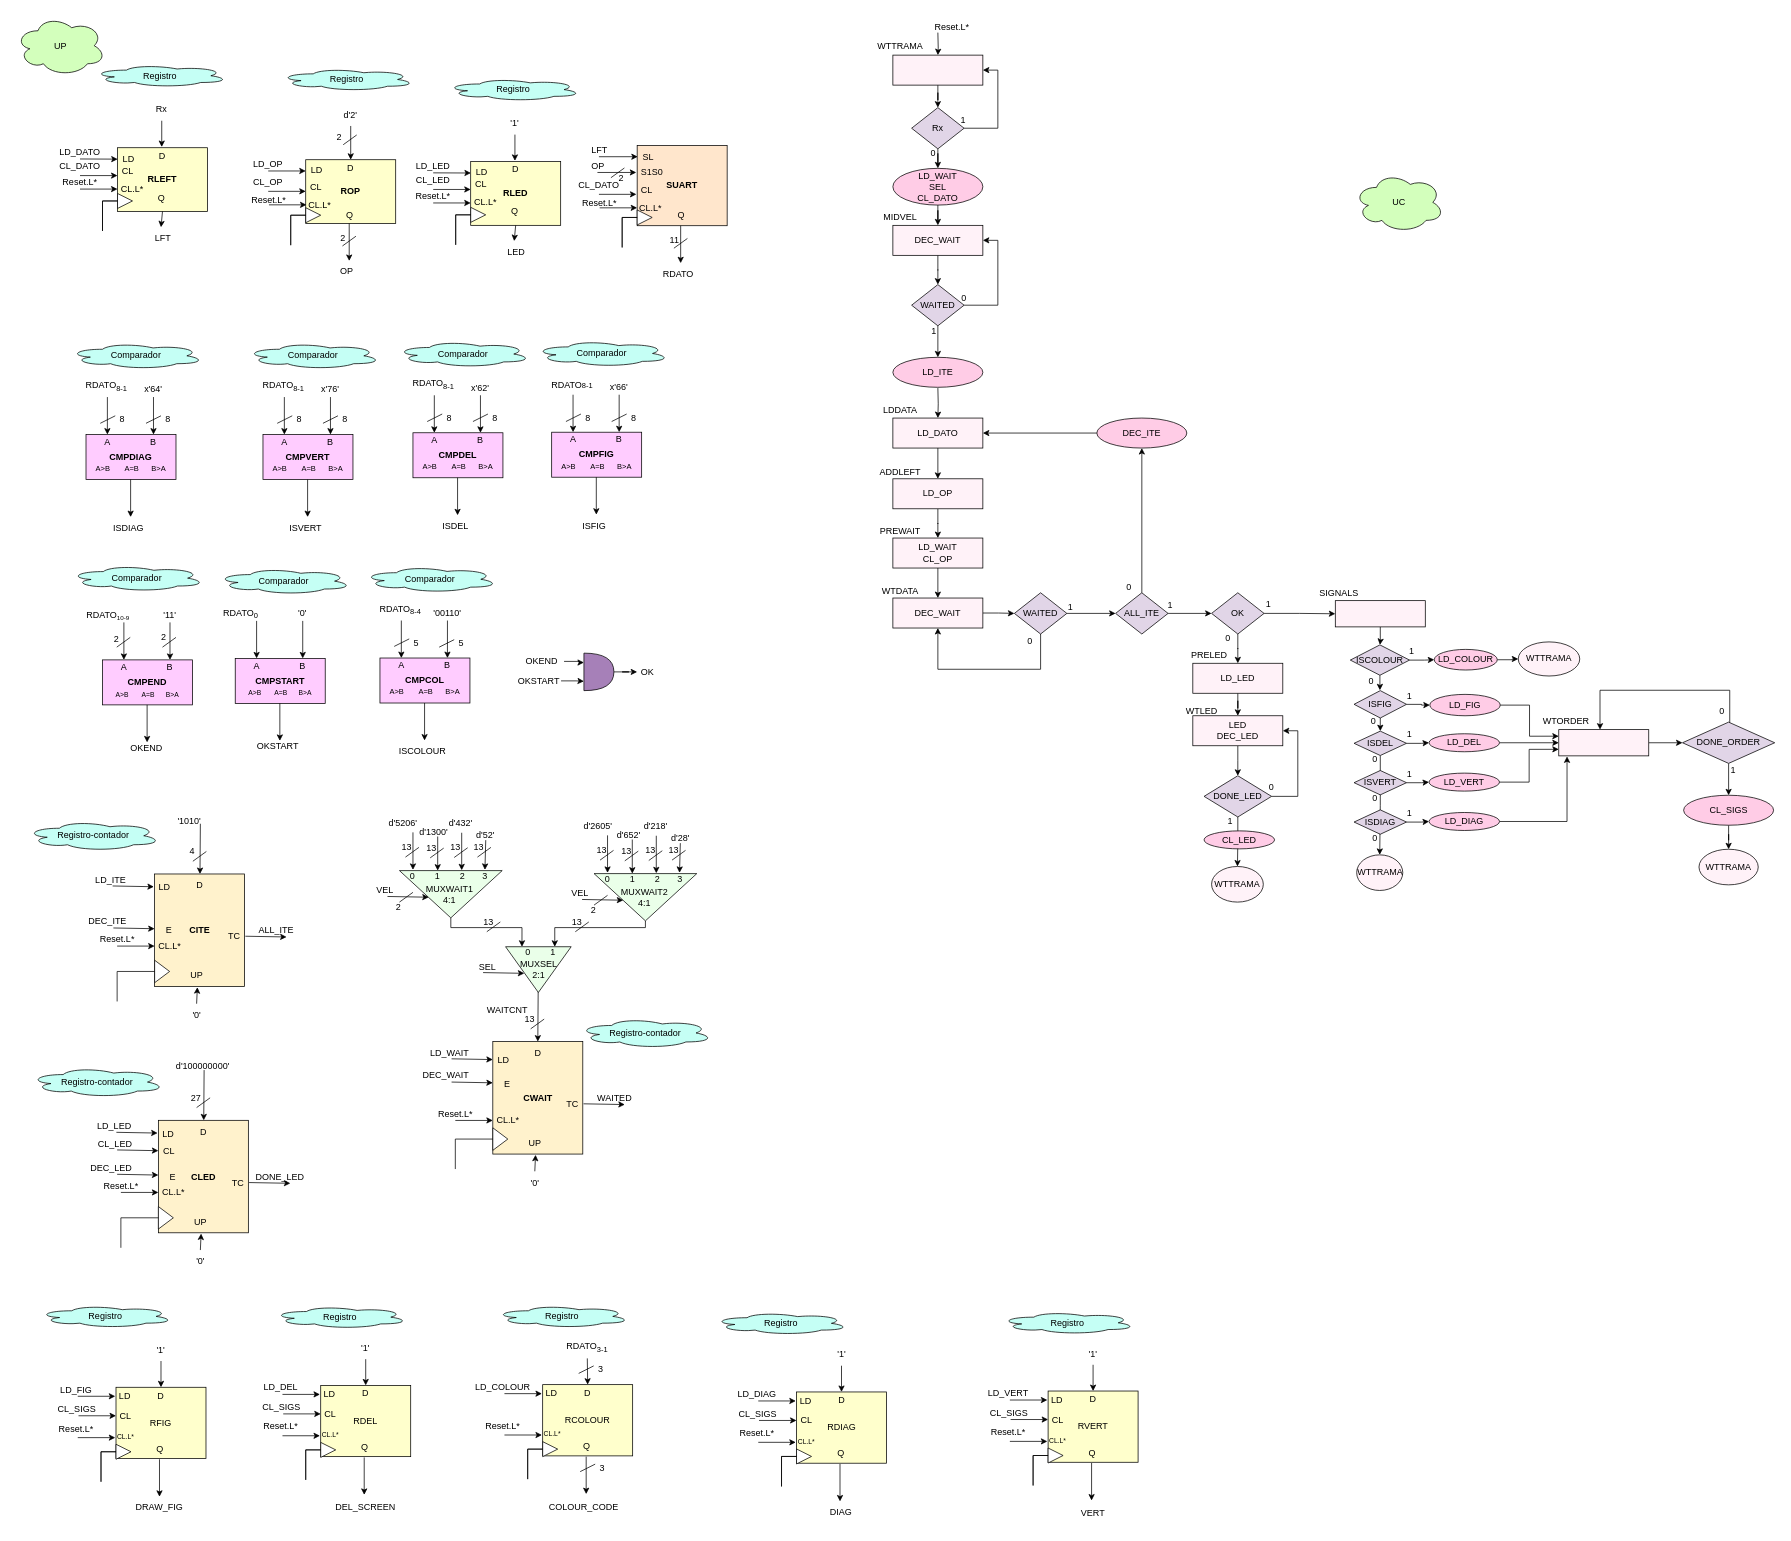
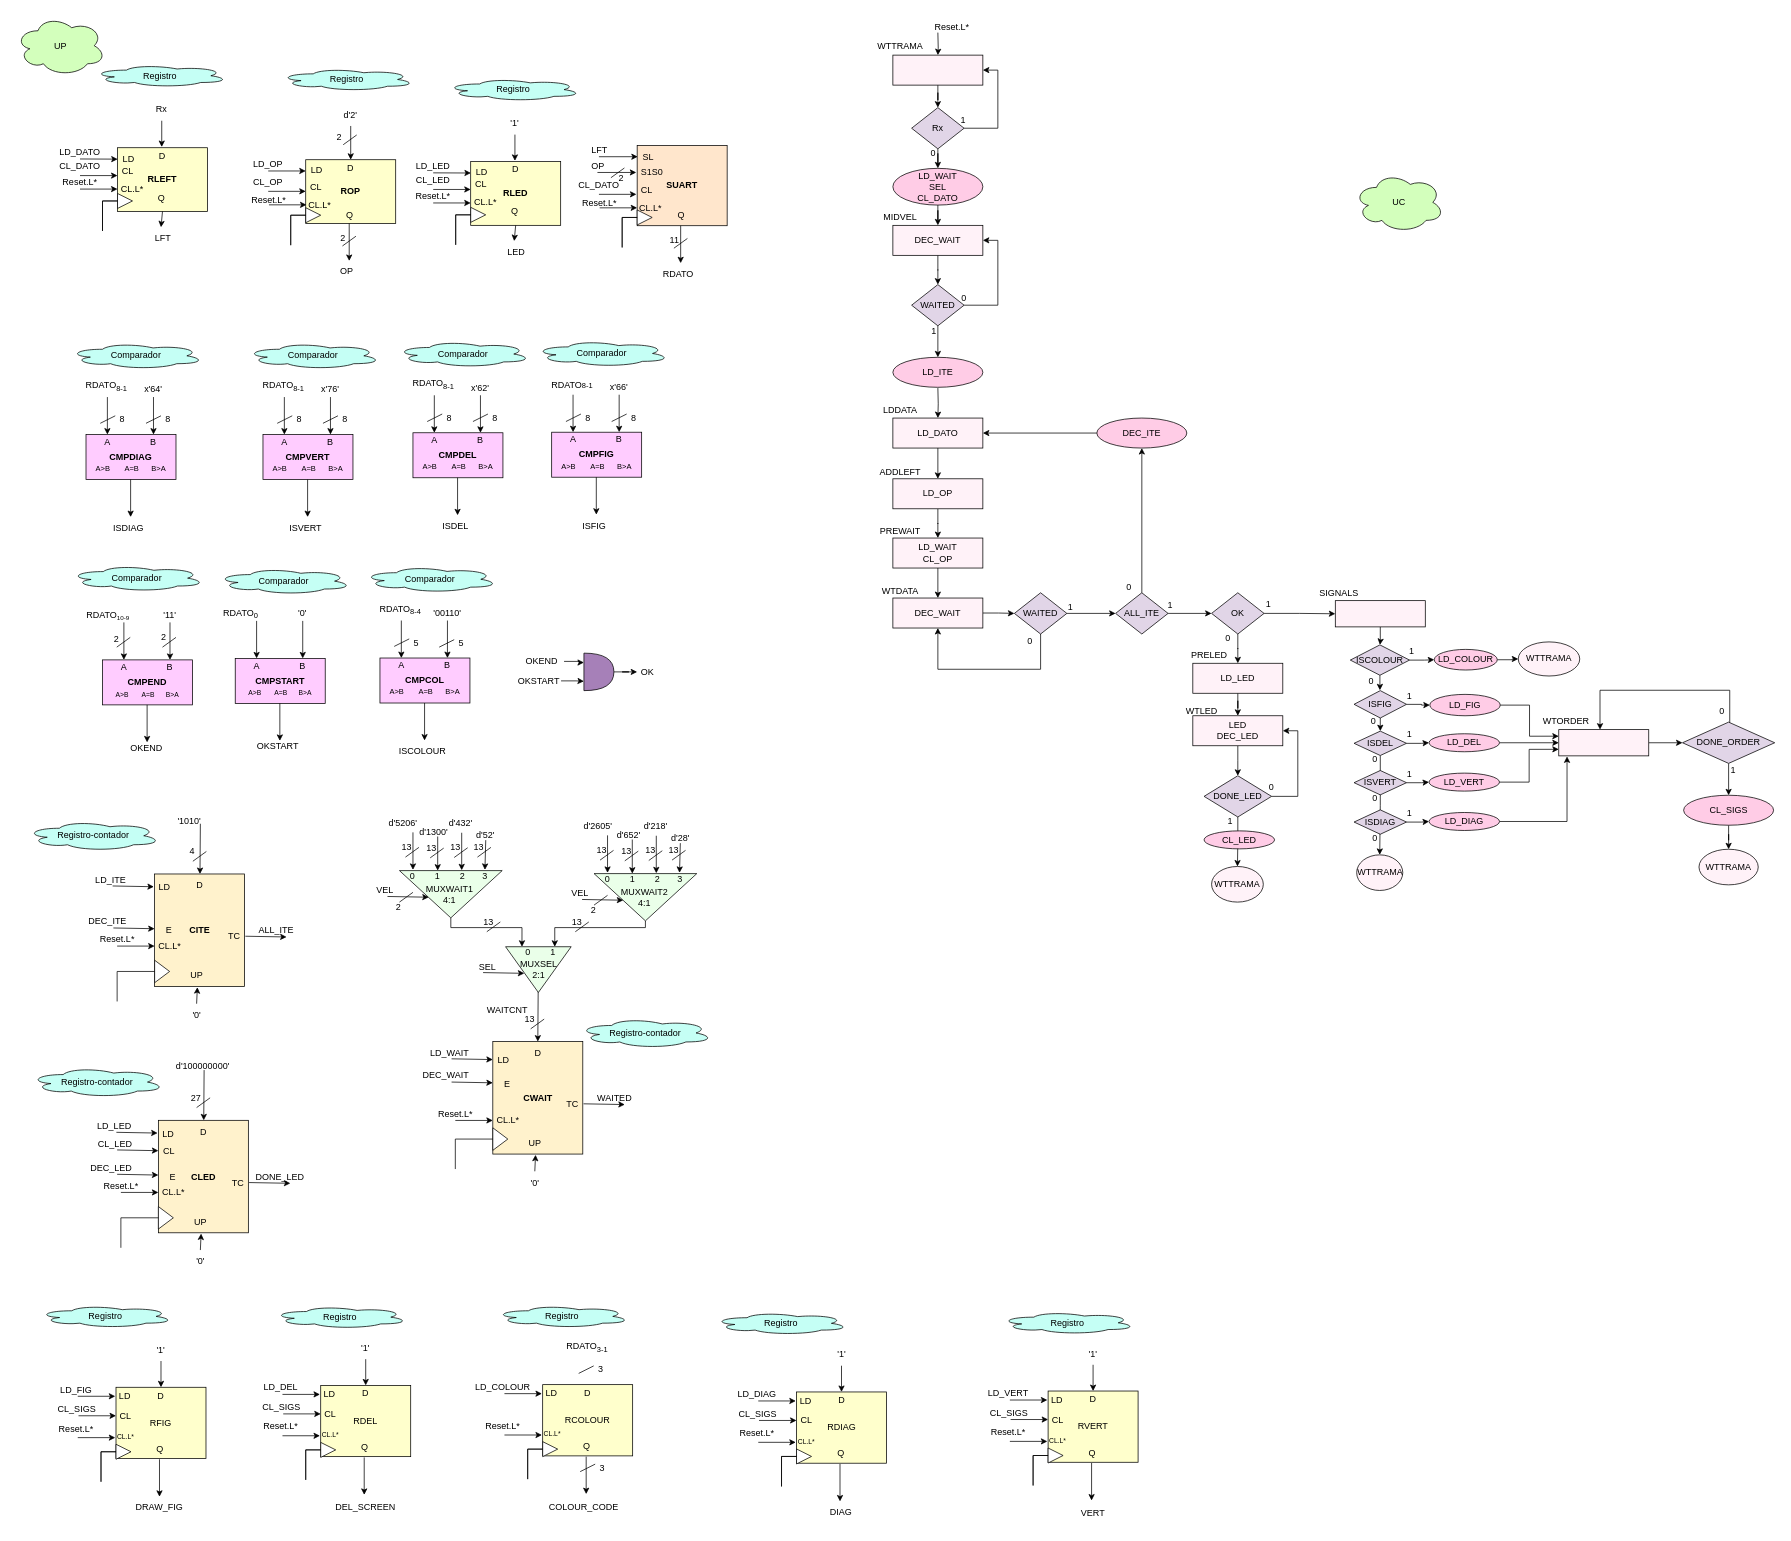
(587, 1367) -> none
